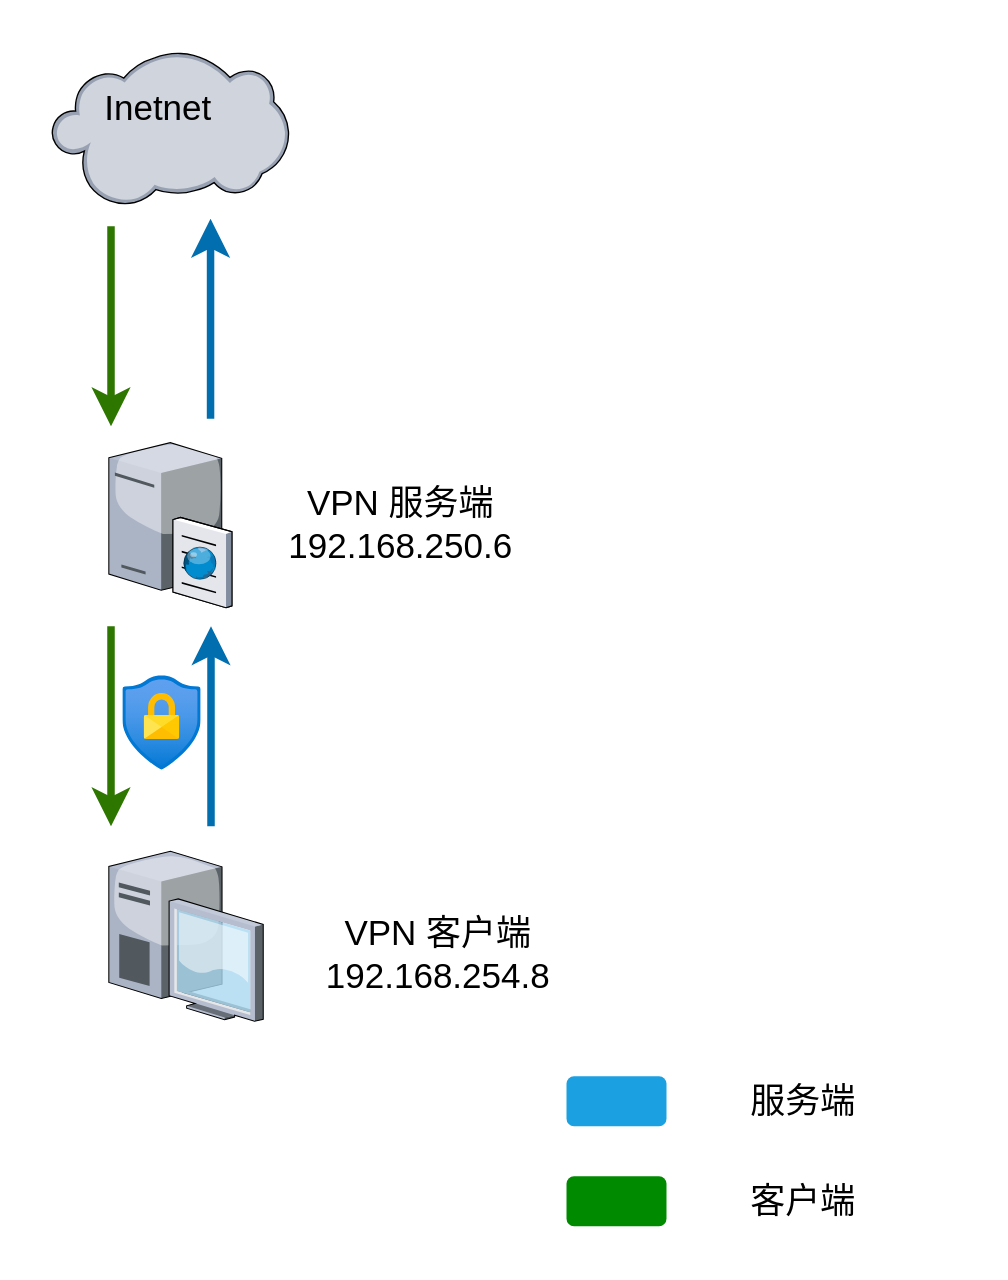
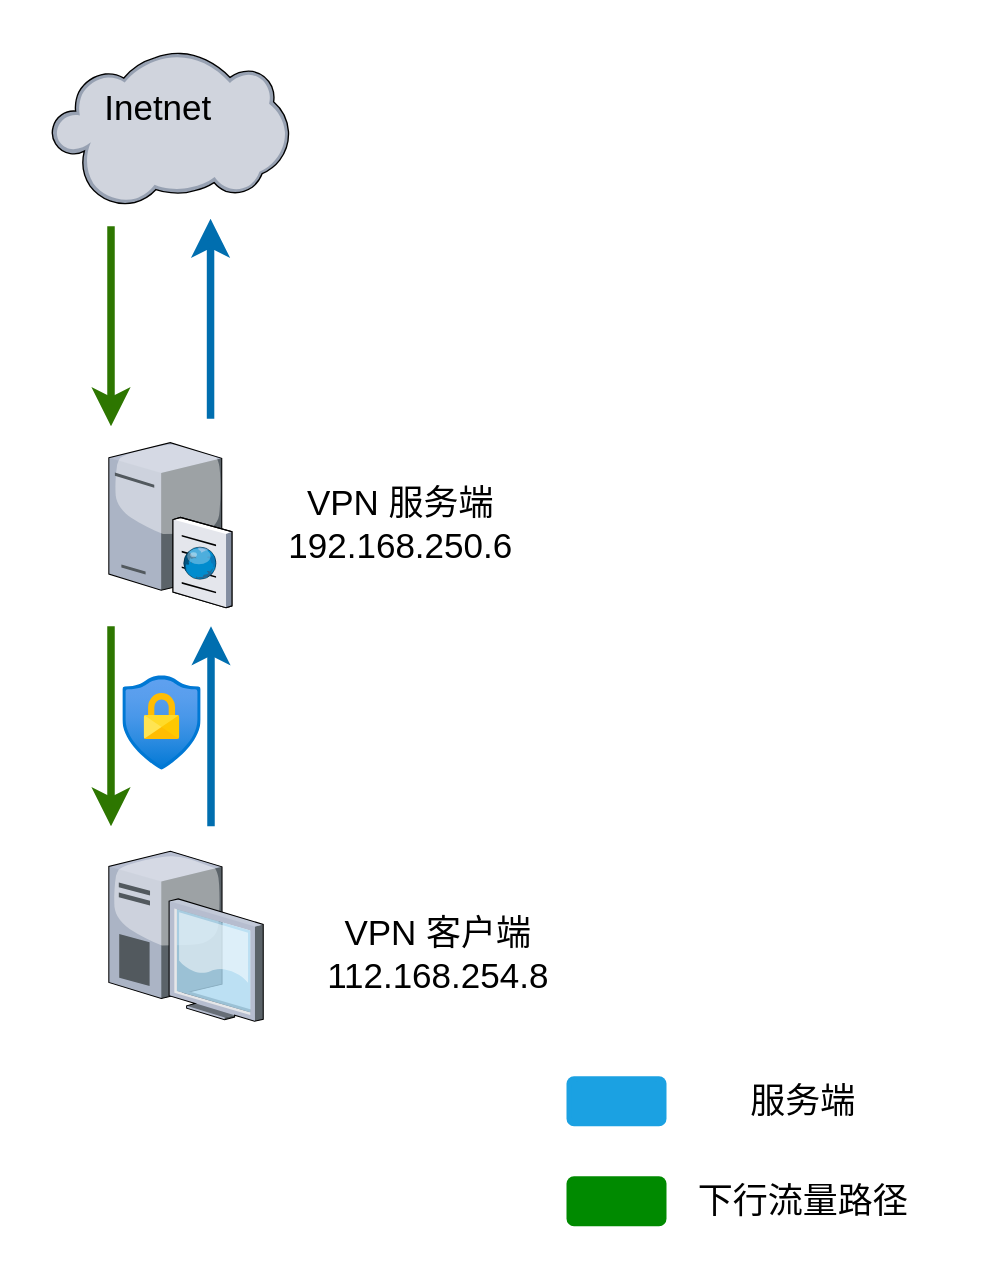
(439, 954) -> (439, 954)
(804, 1201) -> (804, 1201)
